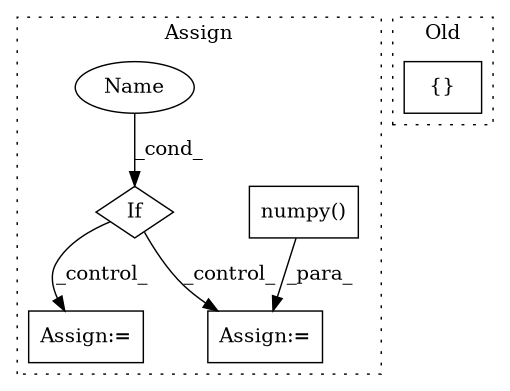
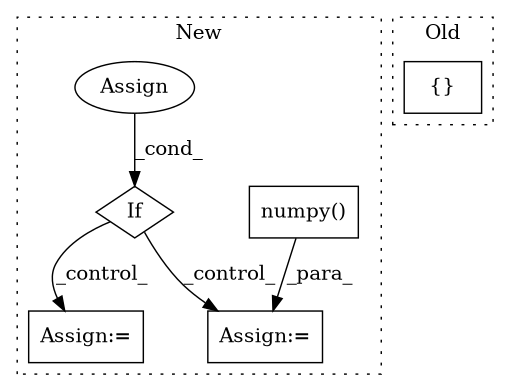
(199, 34) -> (199, 34)
(135, 87) -> (135, 87)
